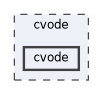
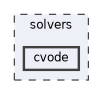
(51, 26) -> (51, 26)
